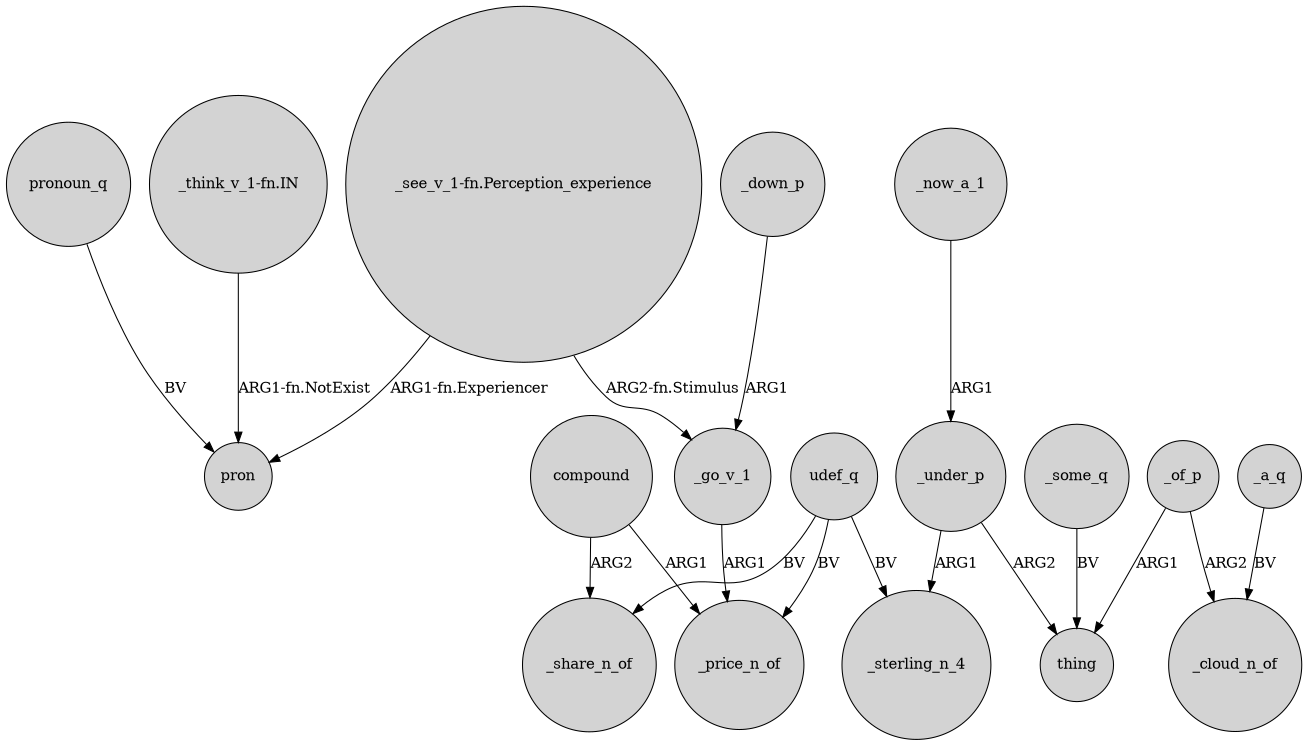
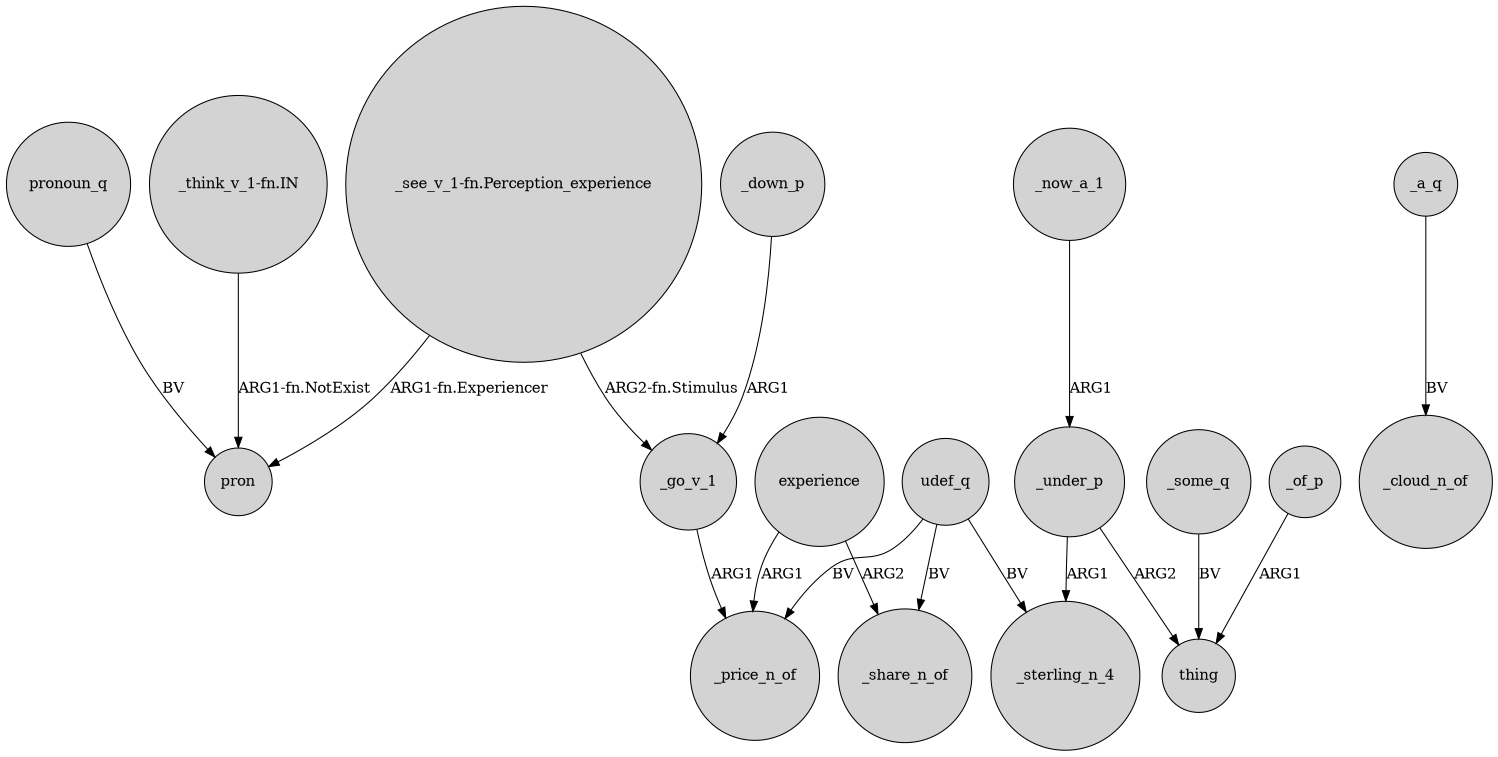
(591, 476) -> (820, 482)
(1200, 552) -> none
